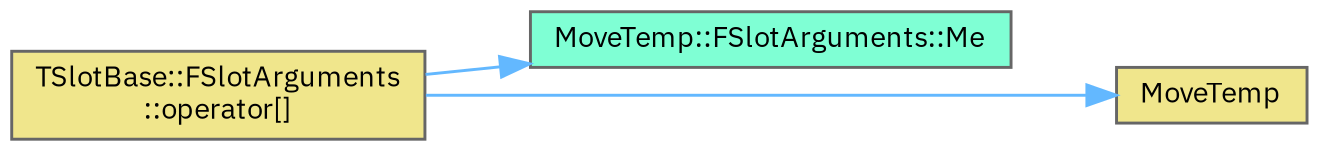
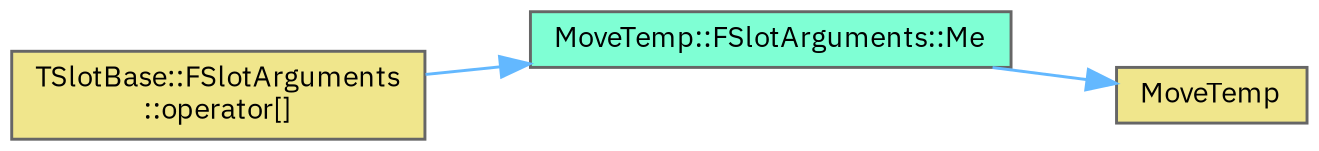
(756, 95) -> (1040, 74)
